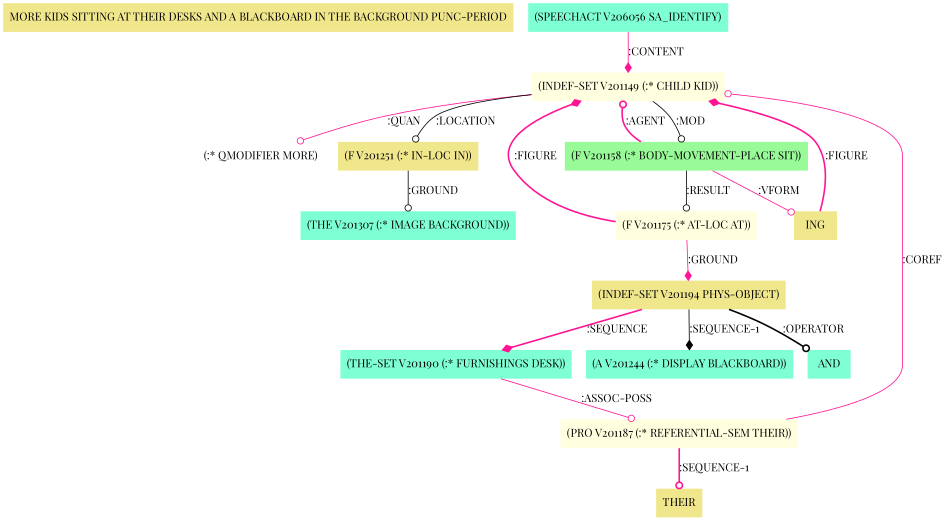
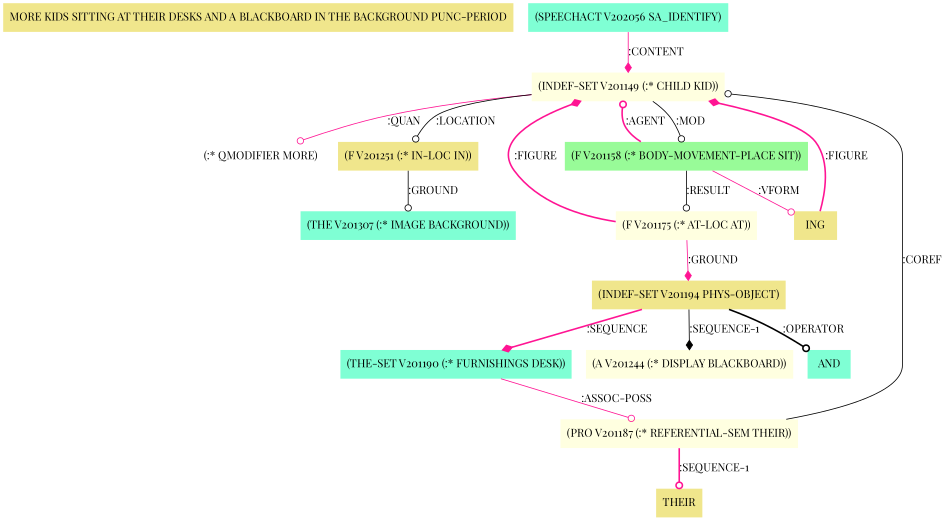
(628, 18) -> (628, 18)
(902, 232) -> (902, 232)
(690, 364) -> (690, 364)
